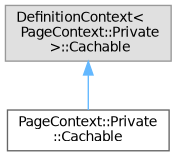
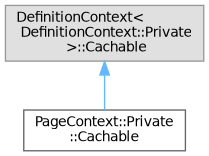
(88, 33) -> (105, 33)
